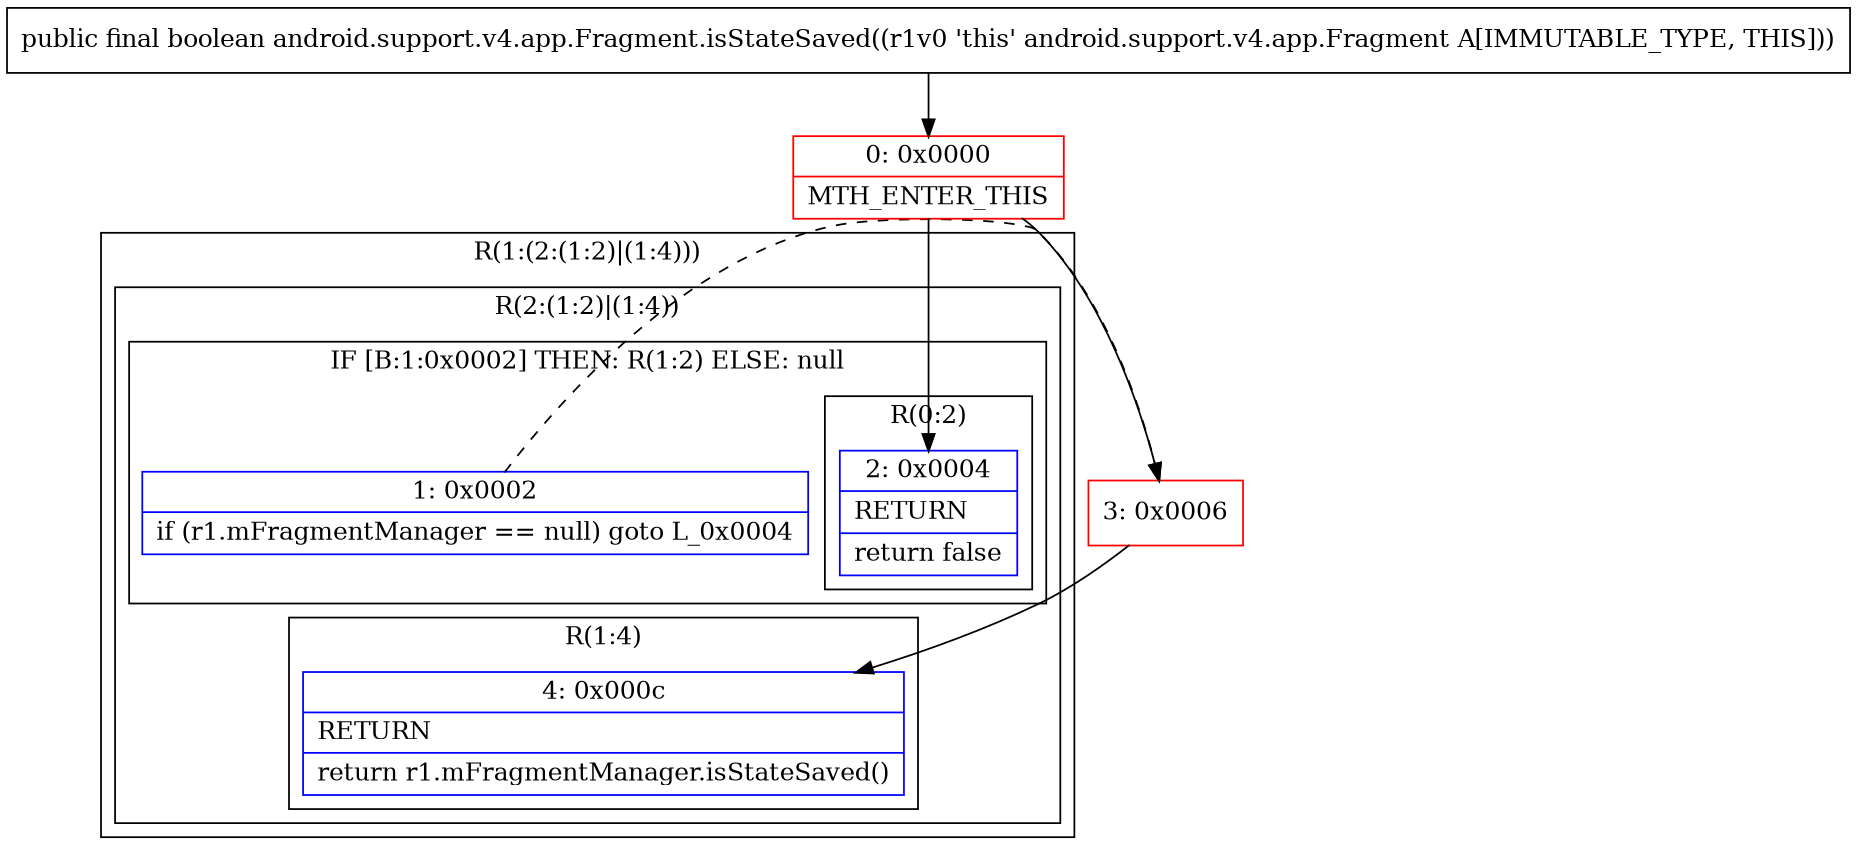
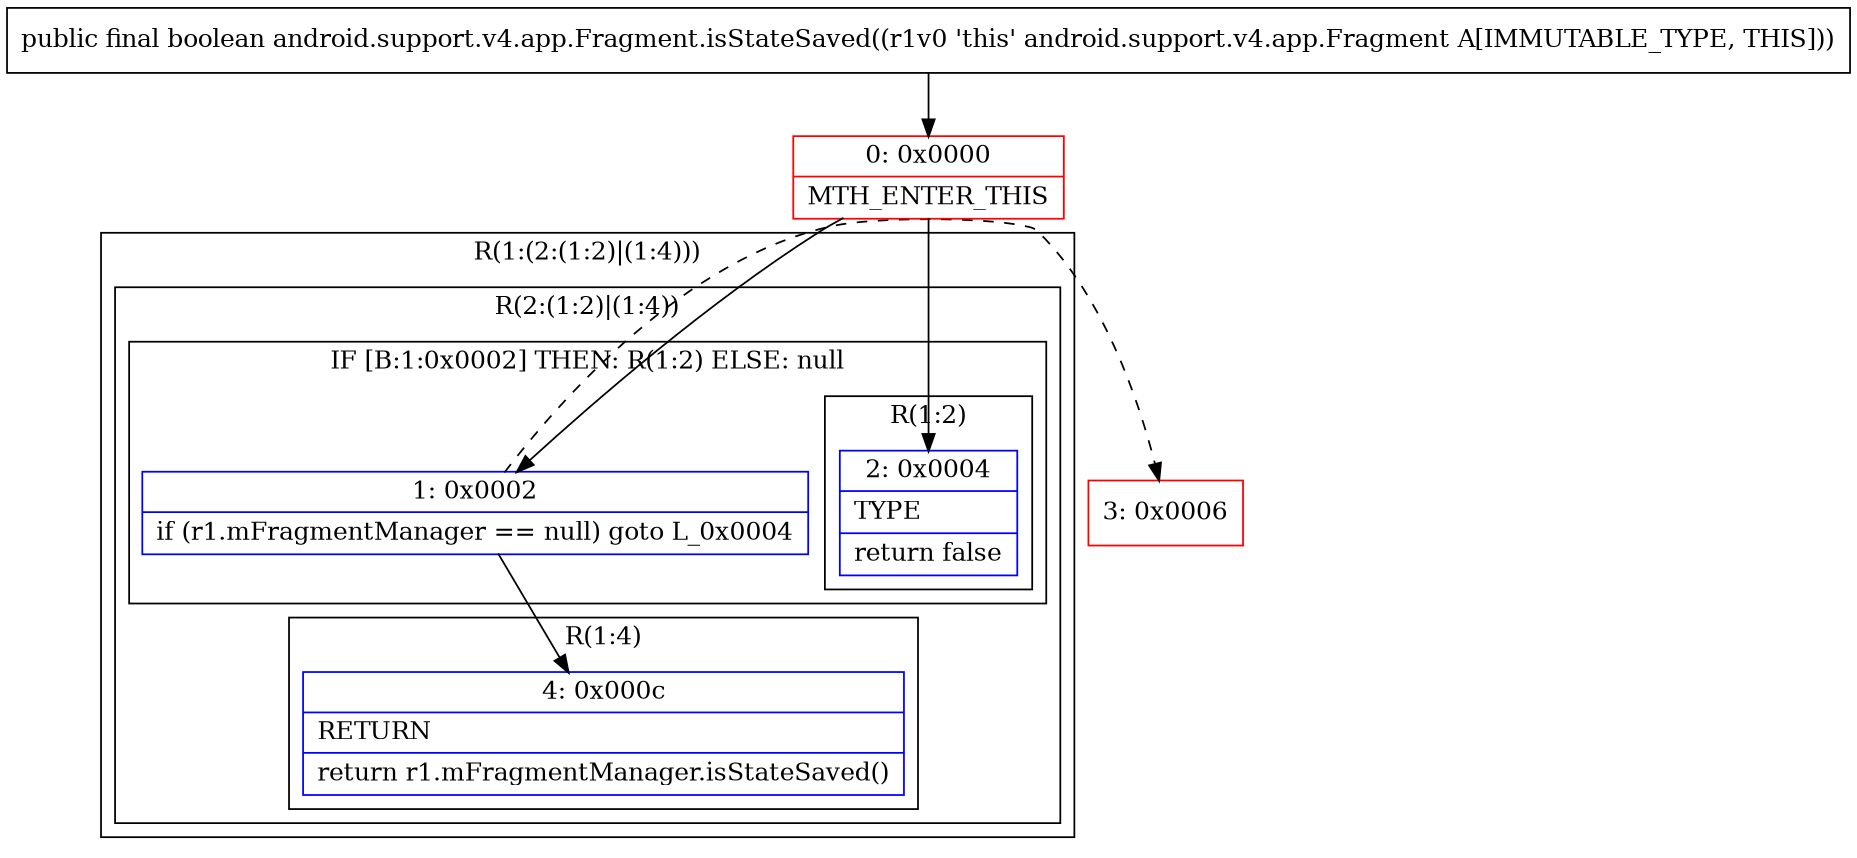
(1106, 331) -> (689, 325)
(929, 416) -> (929, 416)
(911, 511) -> (888, 511)
(1007, 618) -> (521, 592)
